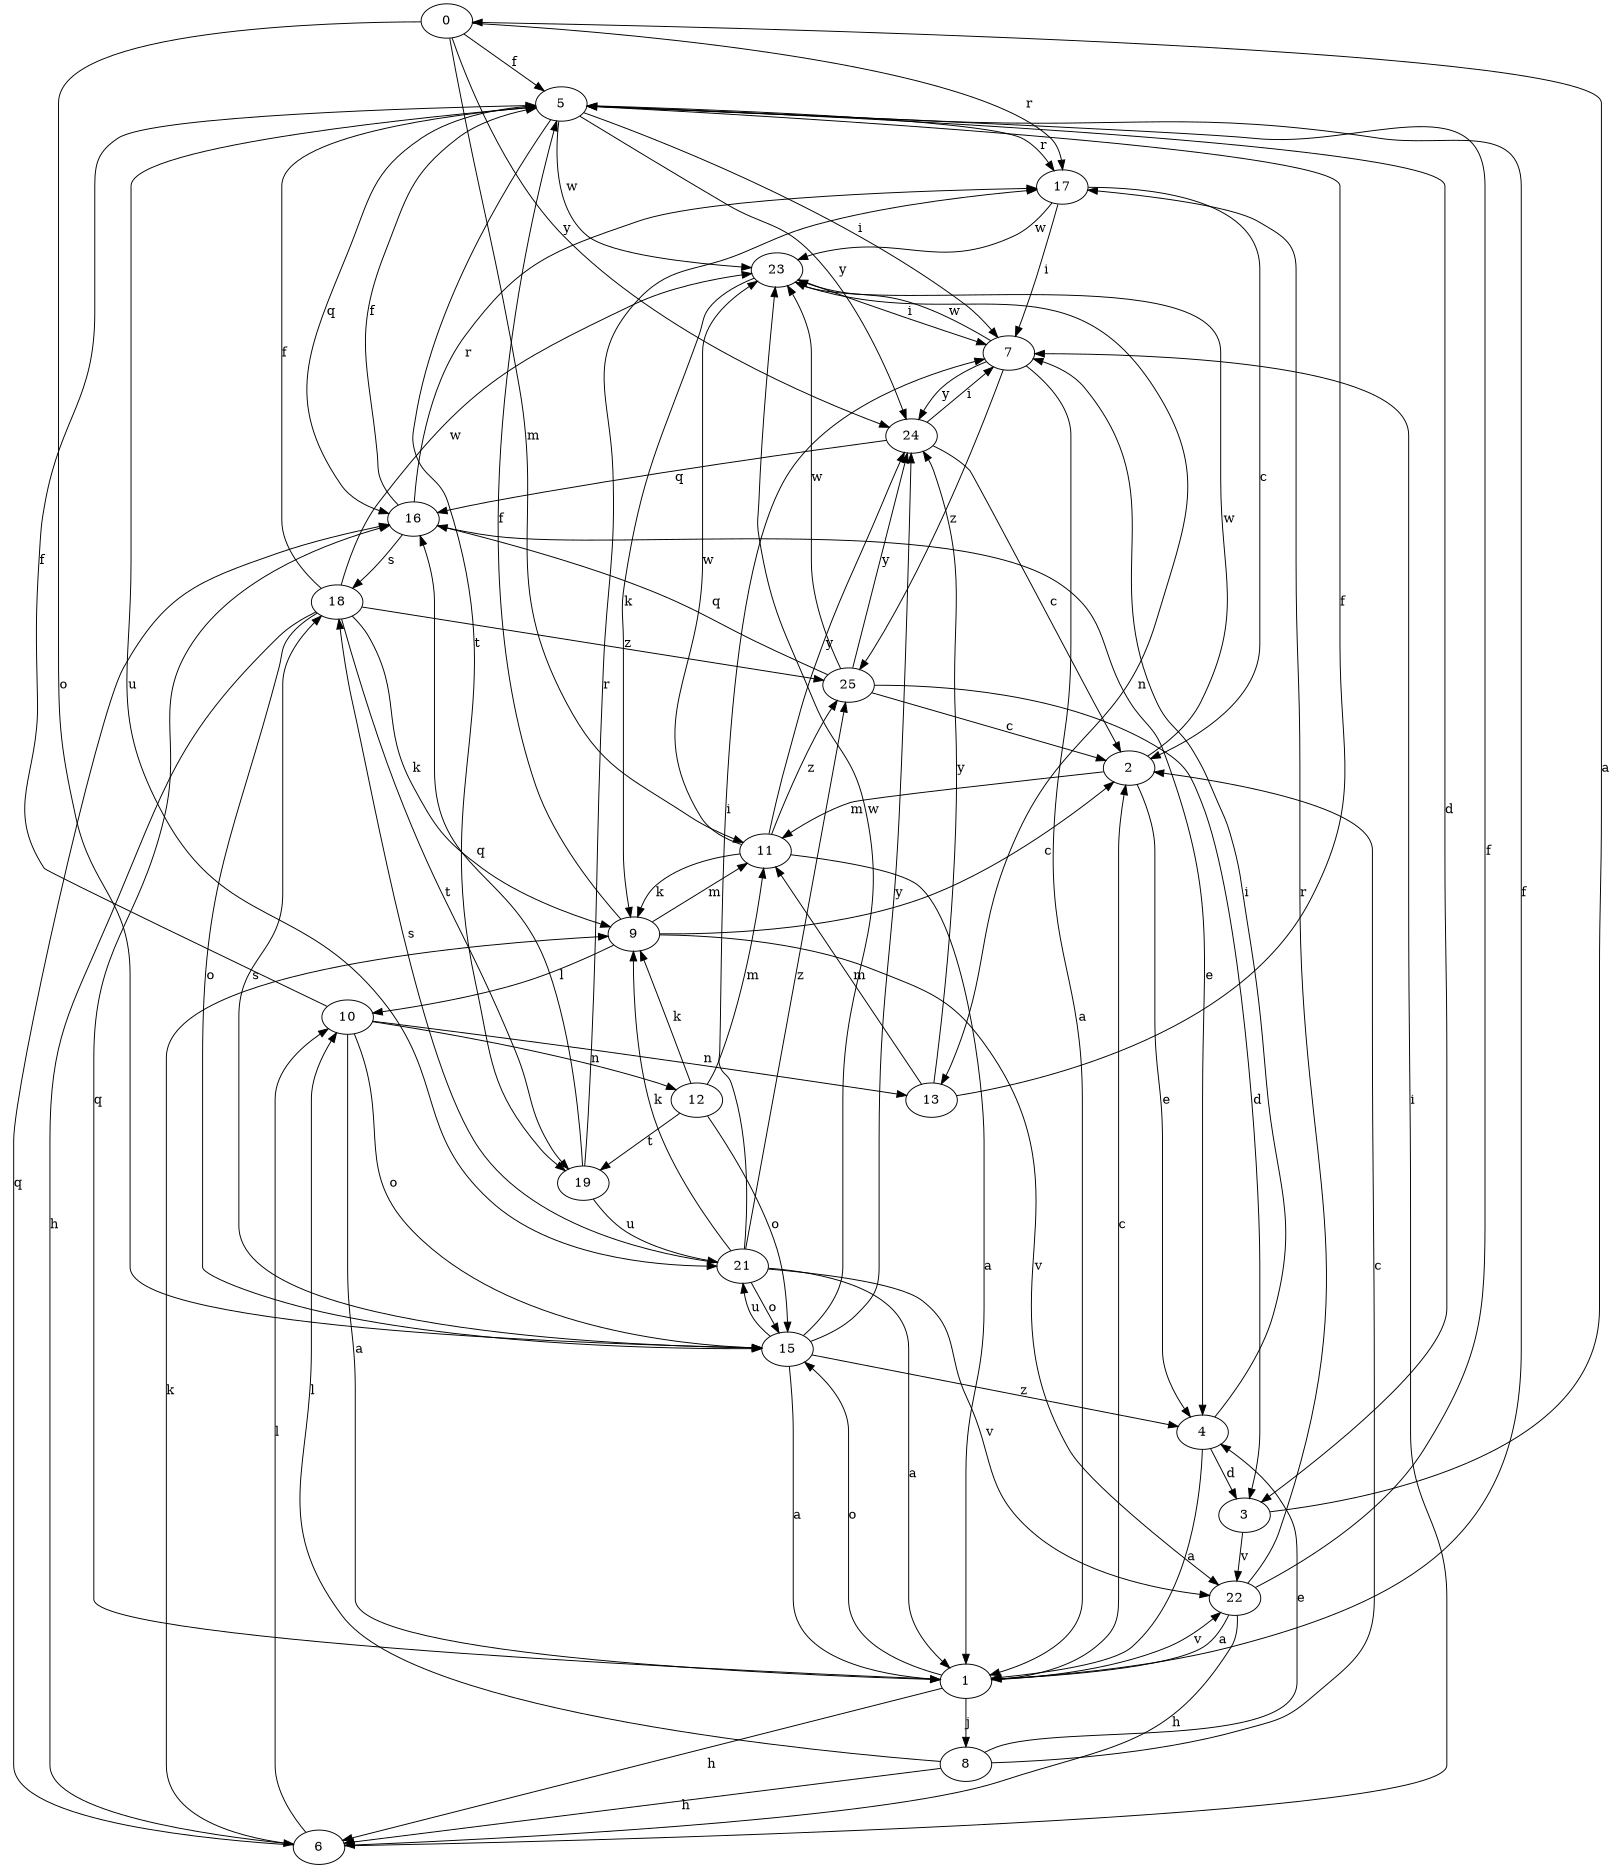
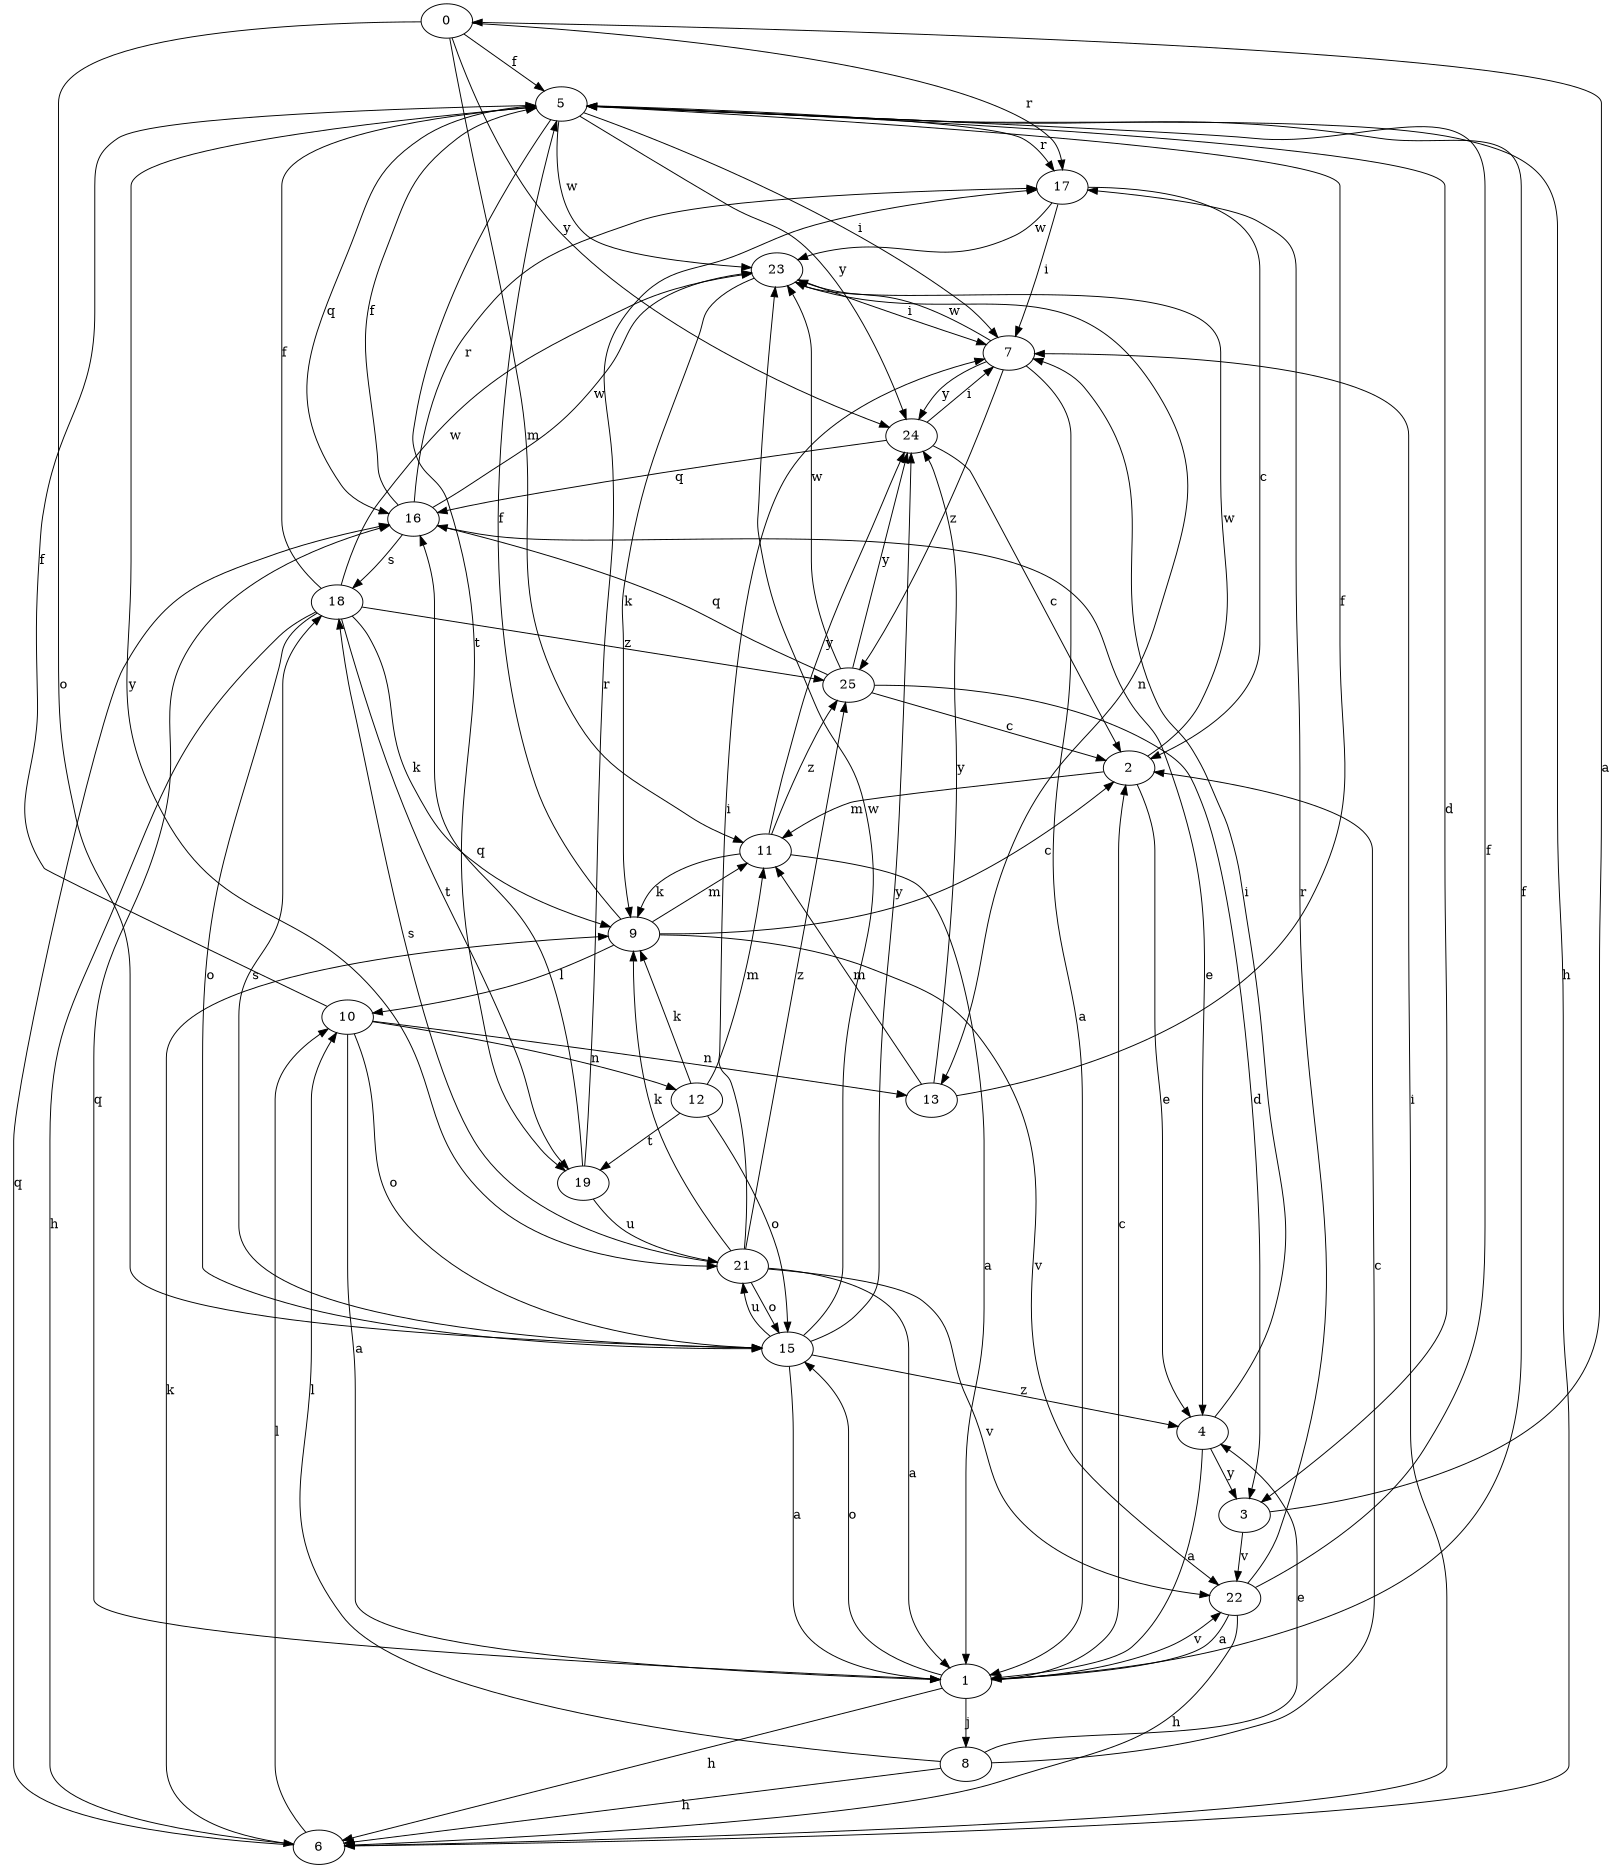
(702, 571) -> (592, 389)
(133, 685) -> (133, 685)
none -> (1563, 1097)
(1231, 1474) -> (1231, 1474)
